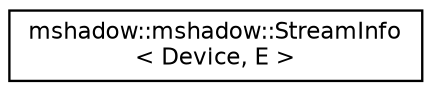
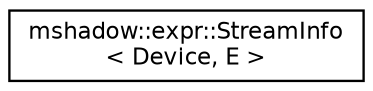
(216, 46) -> (186, 46)
